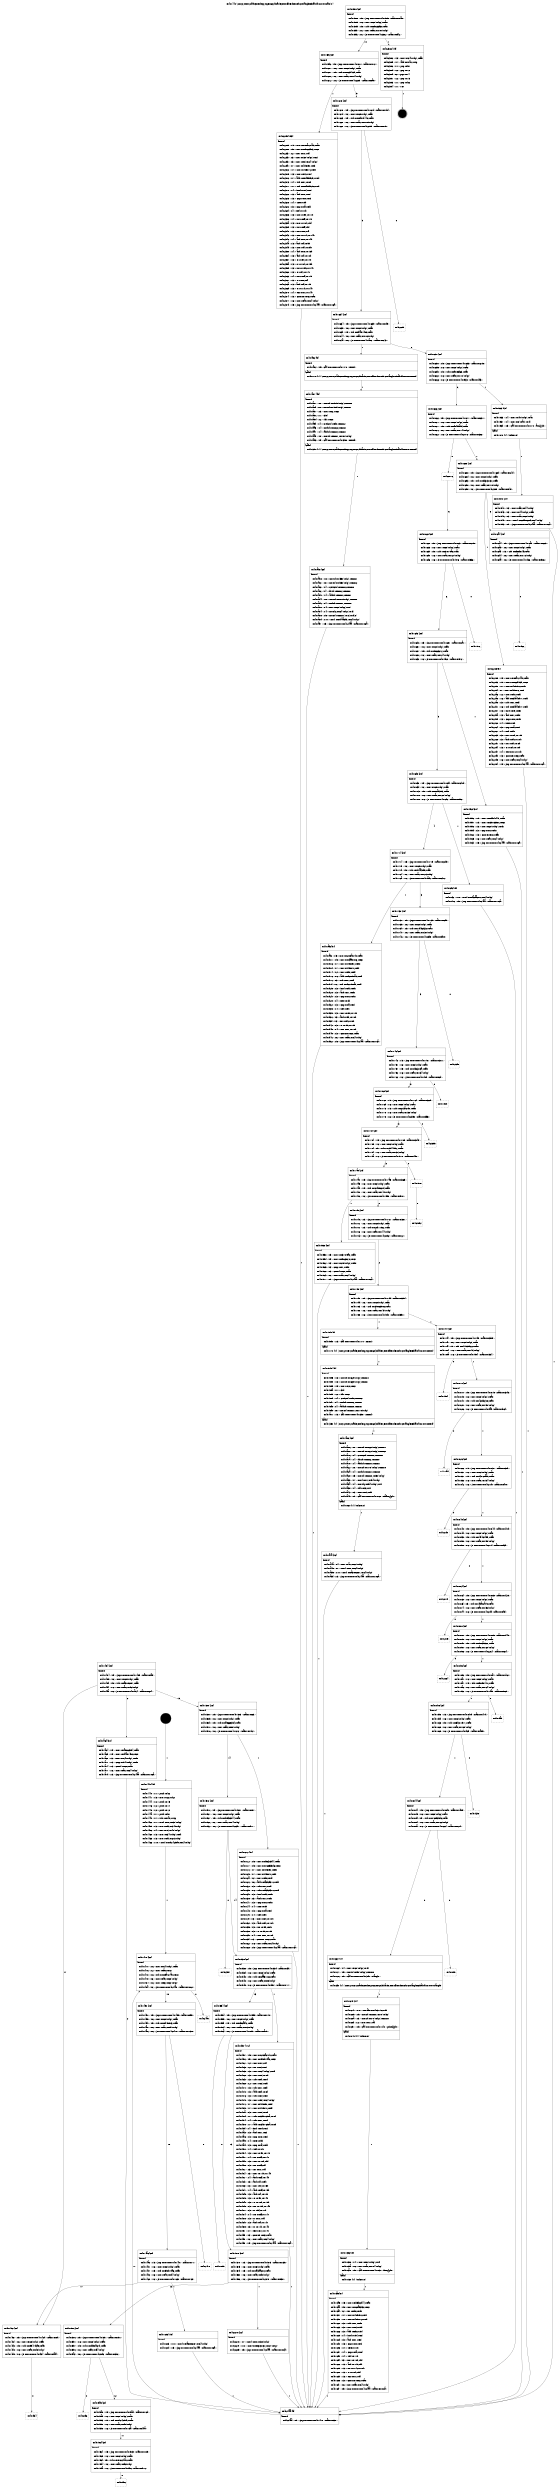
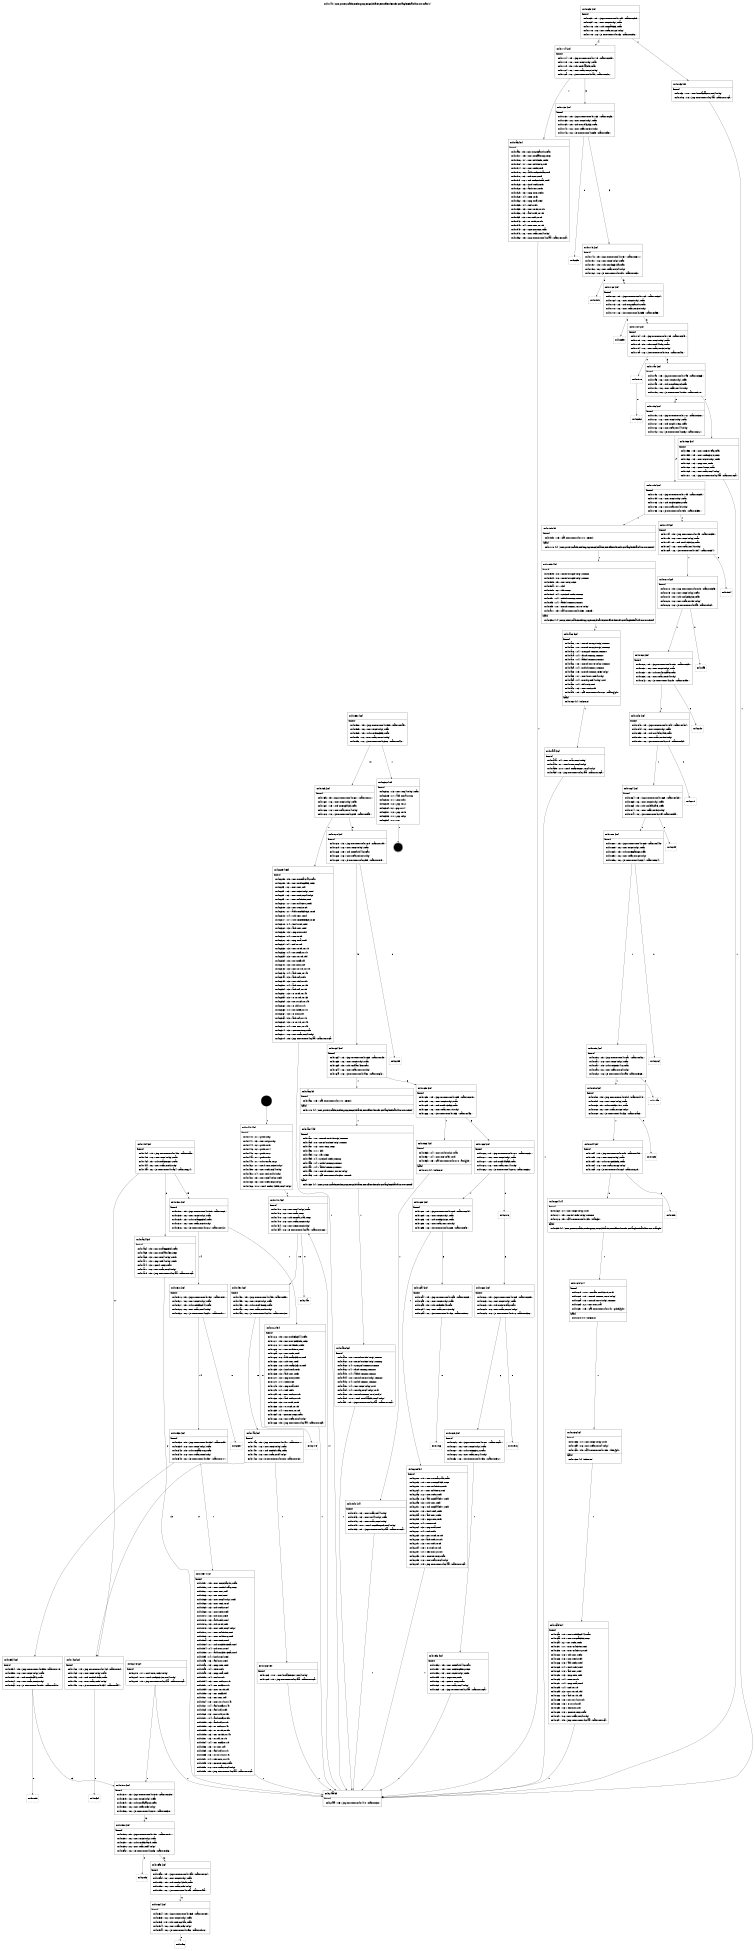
(437, 716) -> none
(258, 2305) -> (151, 1733)
